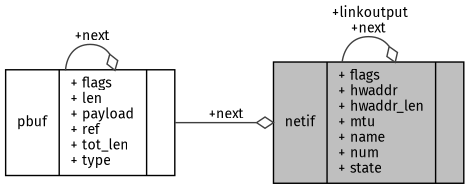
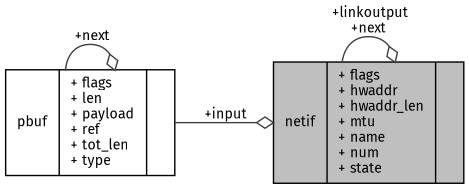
(224, 115) -> (224, 115)
